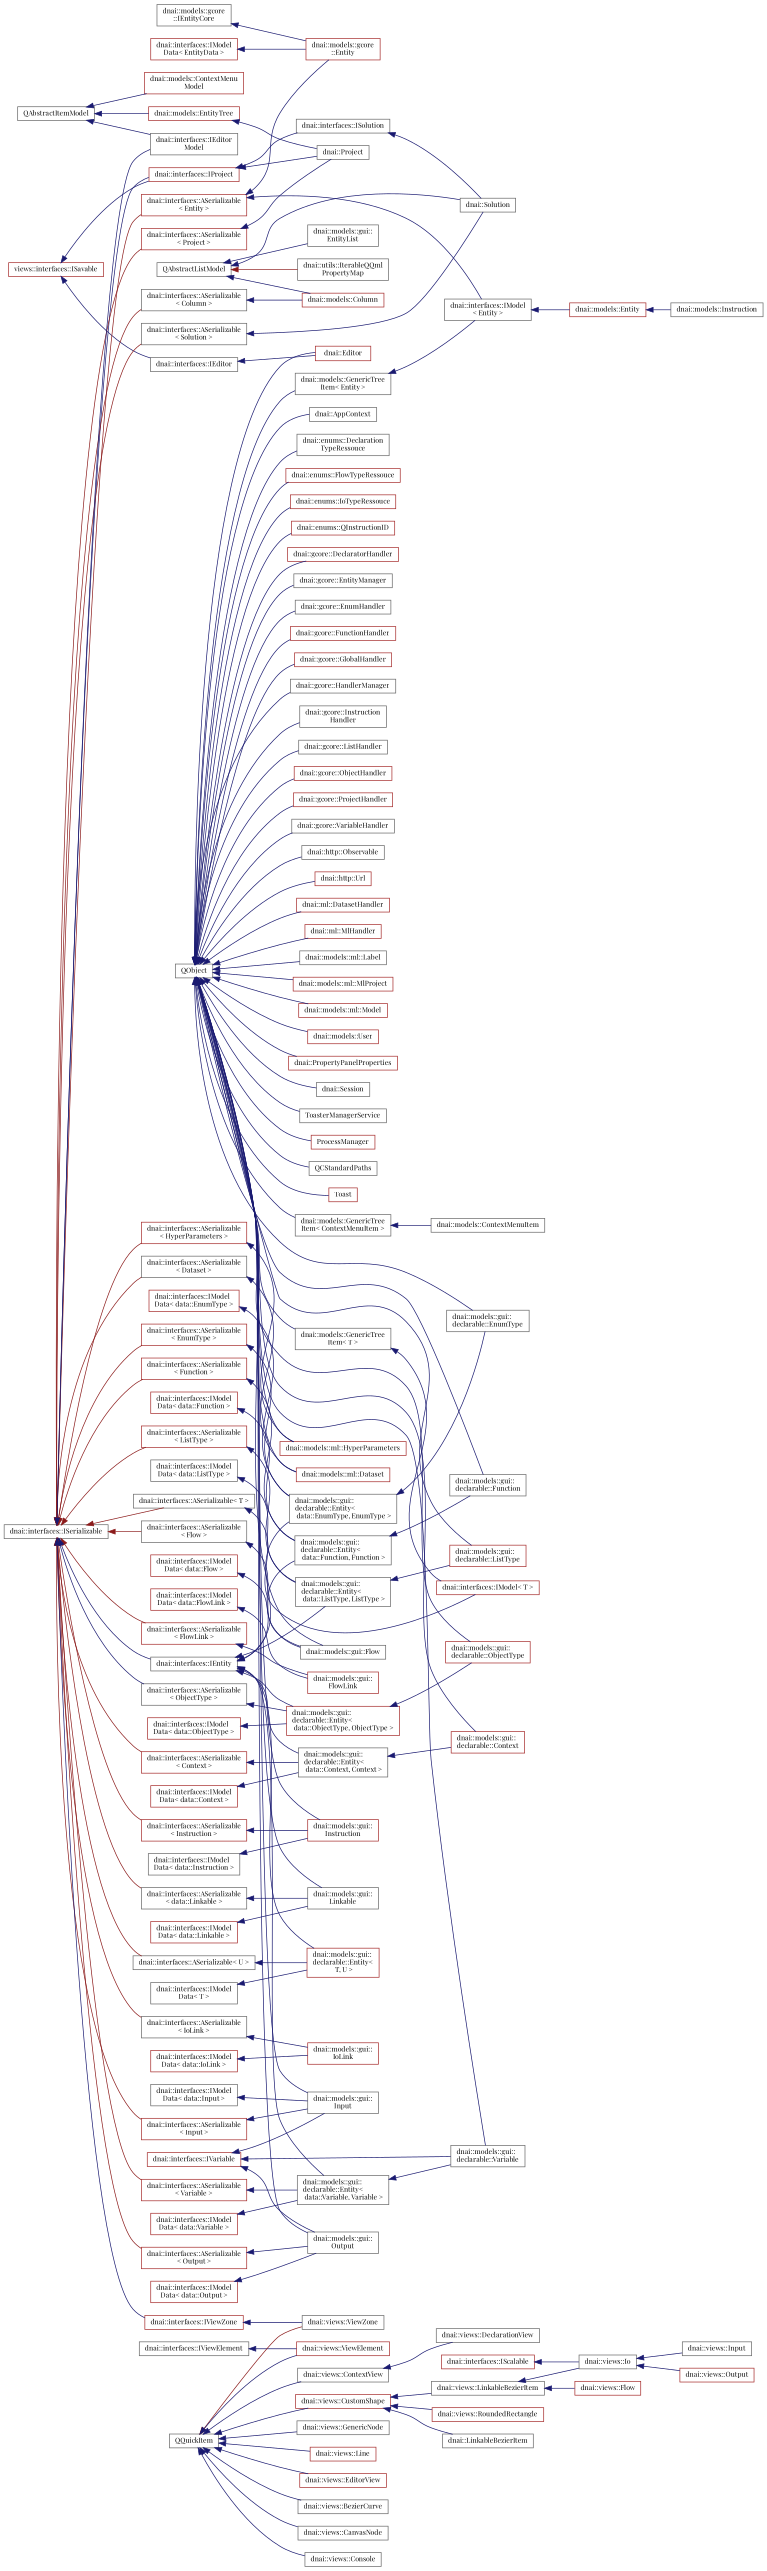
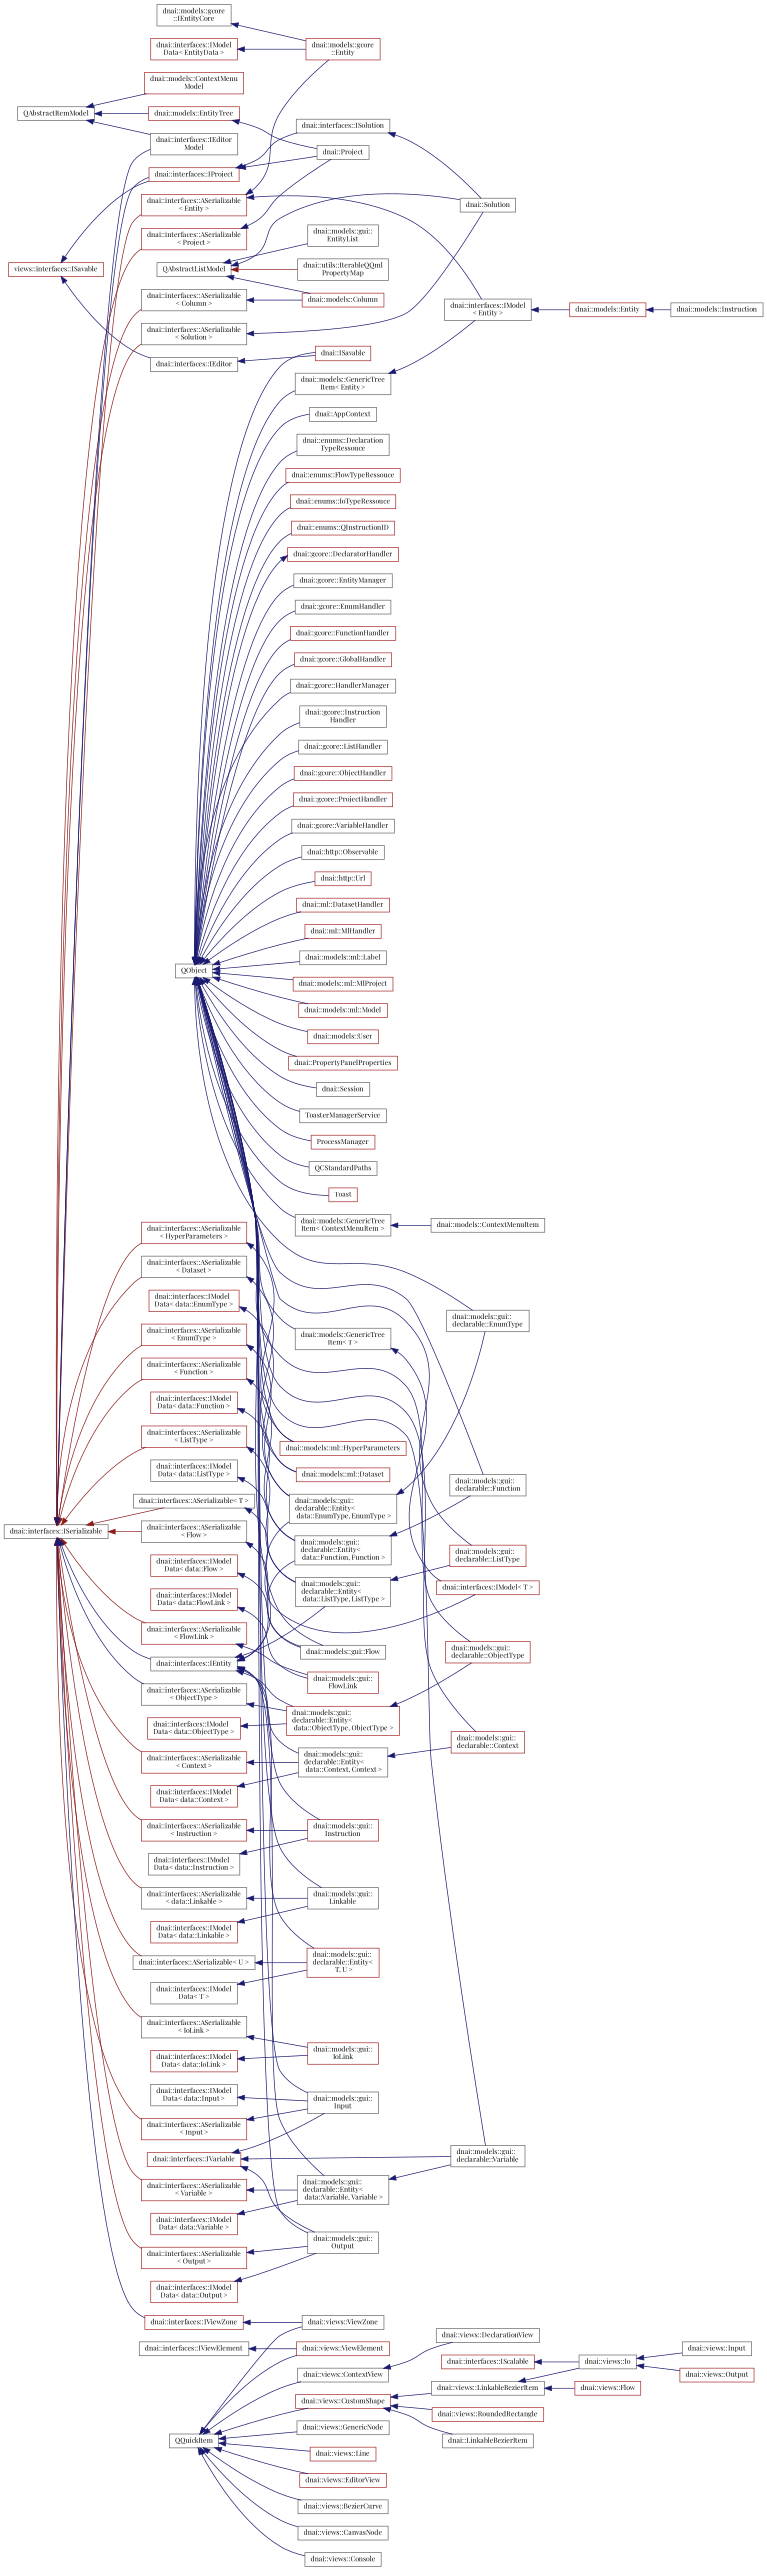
(343, 353) -> (343, 353)
(230, 704) -> (232, 685)
(248, 2372) -> (248, 2372)
